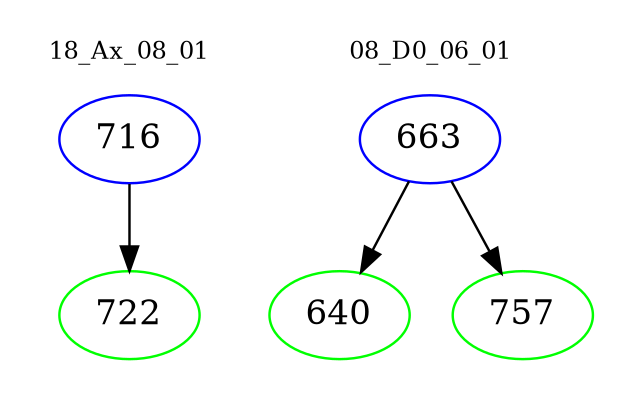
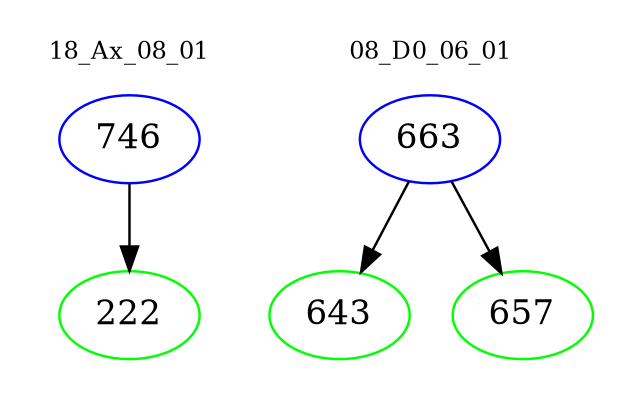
(129, 139) -> (129, 139)
(129, 315) -> (129, 315)
(340, 315) -> (340, 315)
(523, 315) -> (523, 315)
